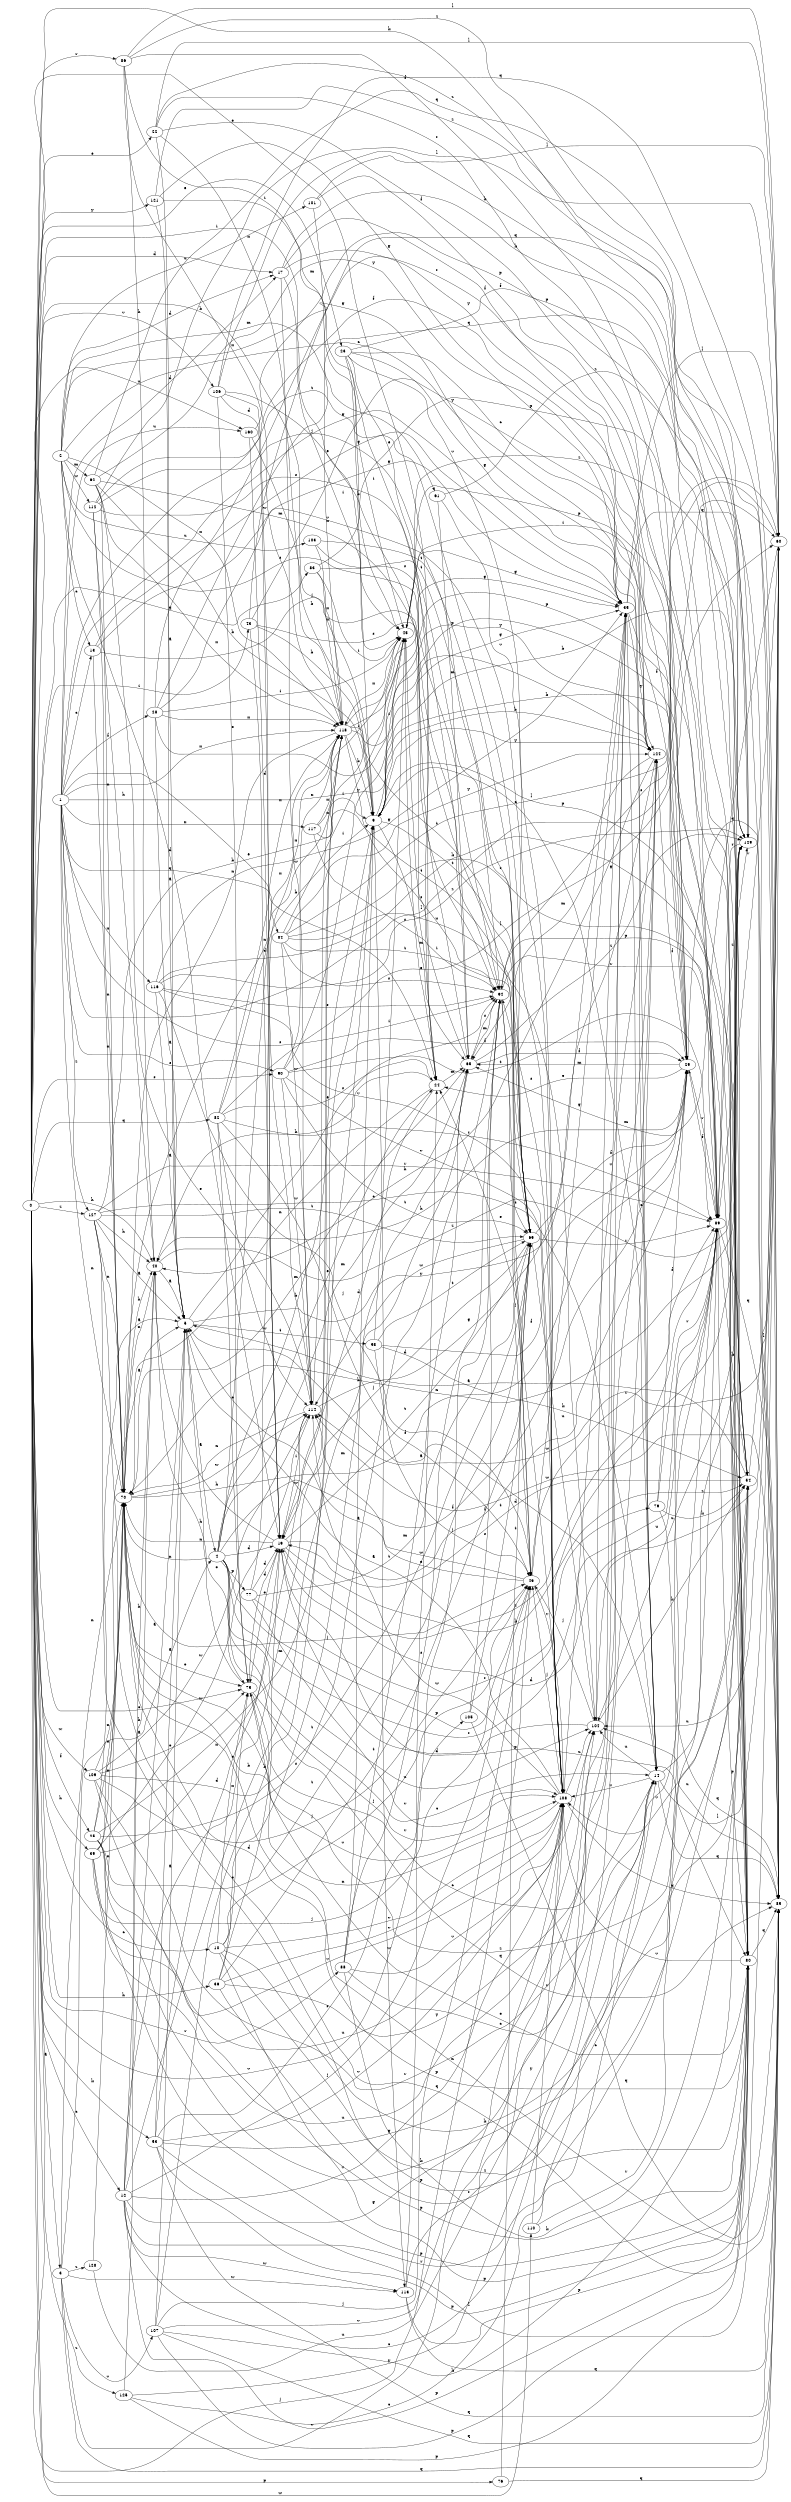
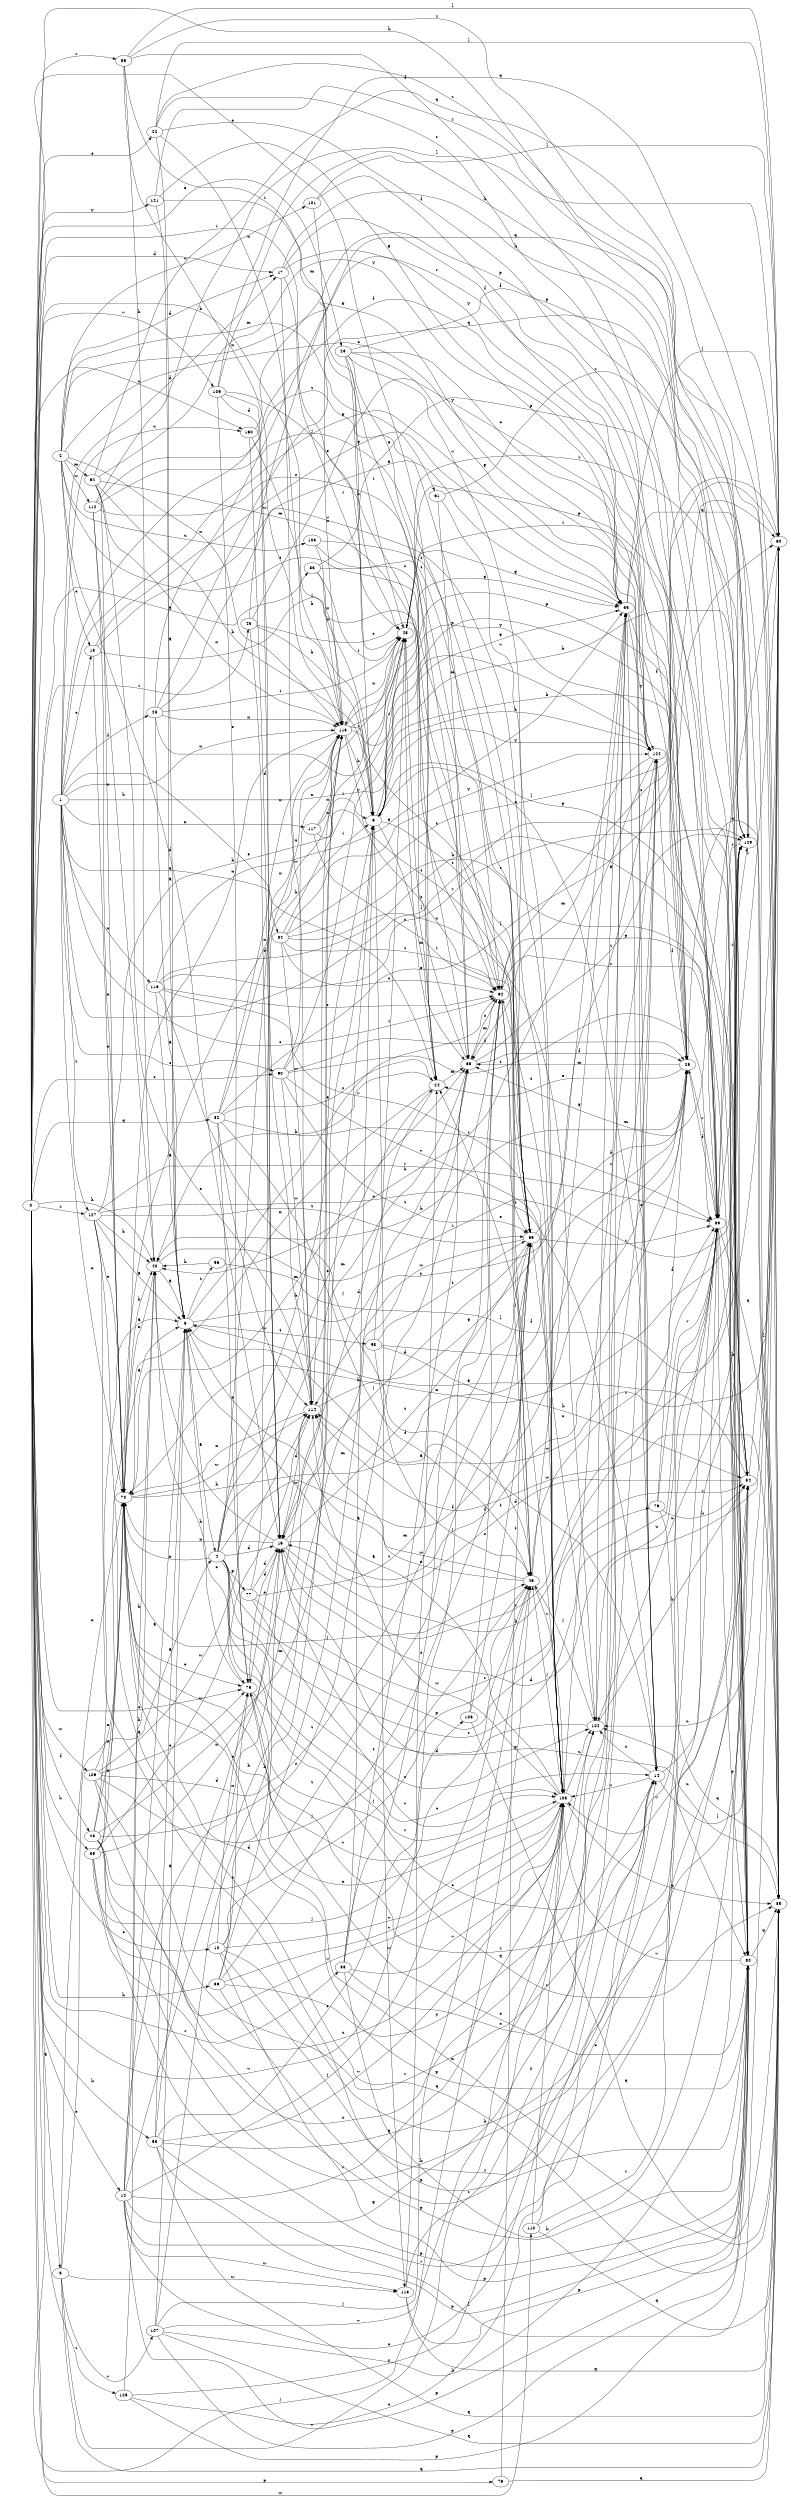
none -> (217, 1263)
(296, 1456) -> (296, 1456)
(695, 1858) -> (754, 2315)
(93, 2266) -> none
